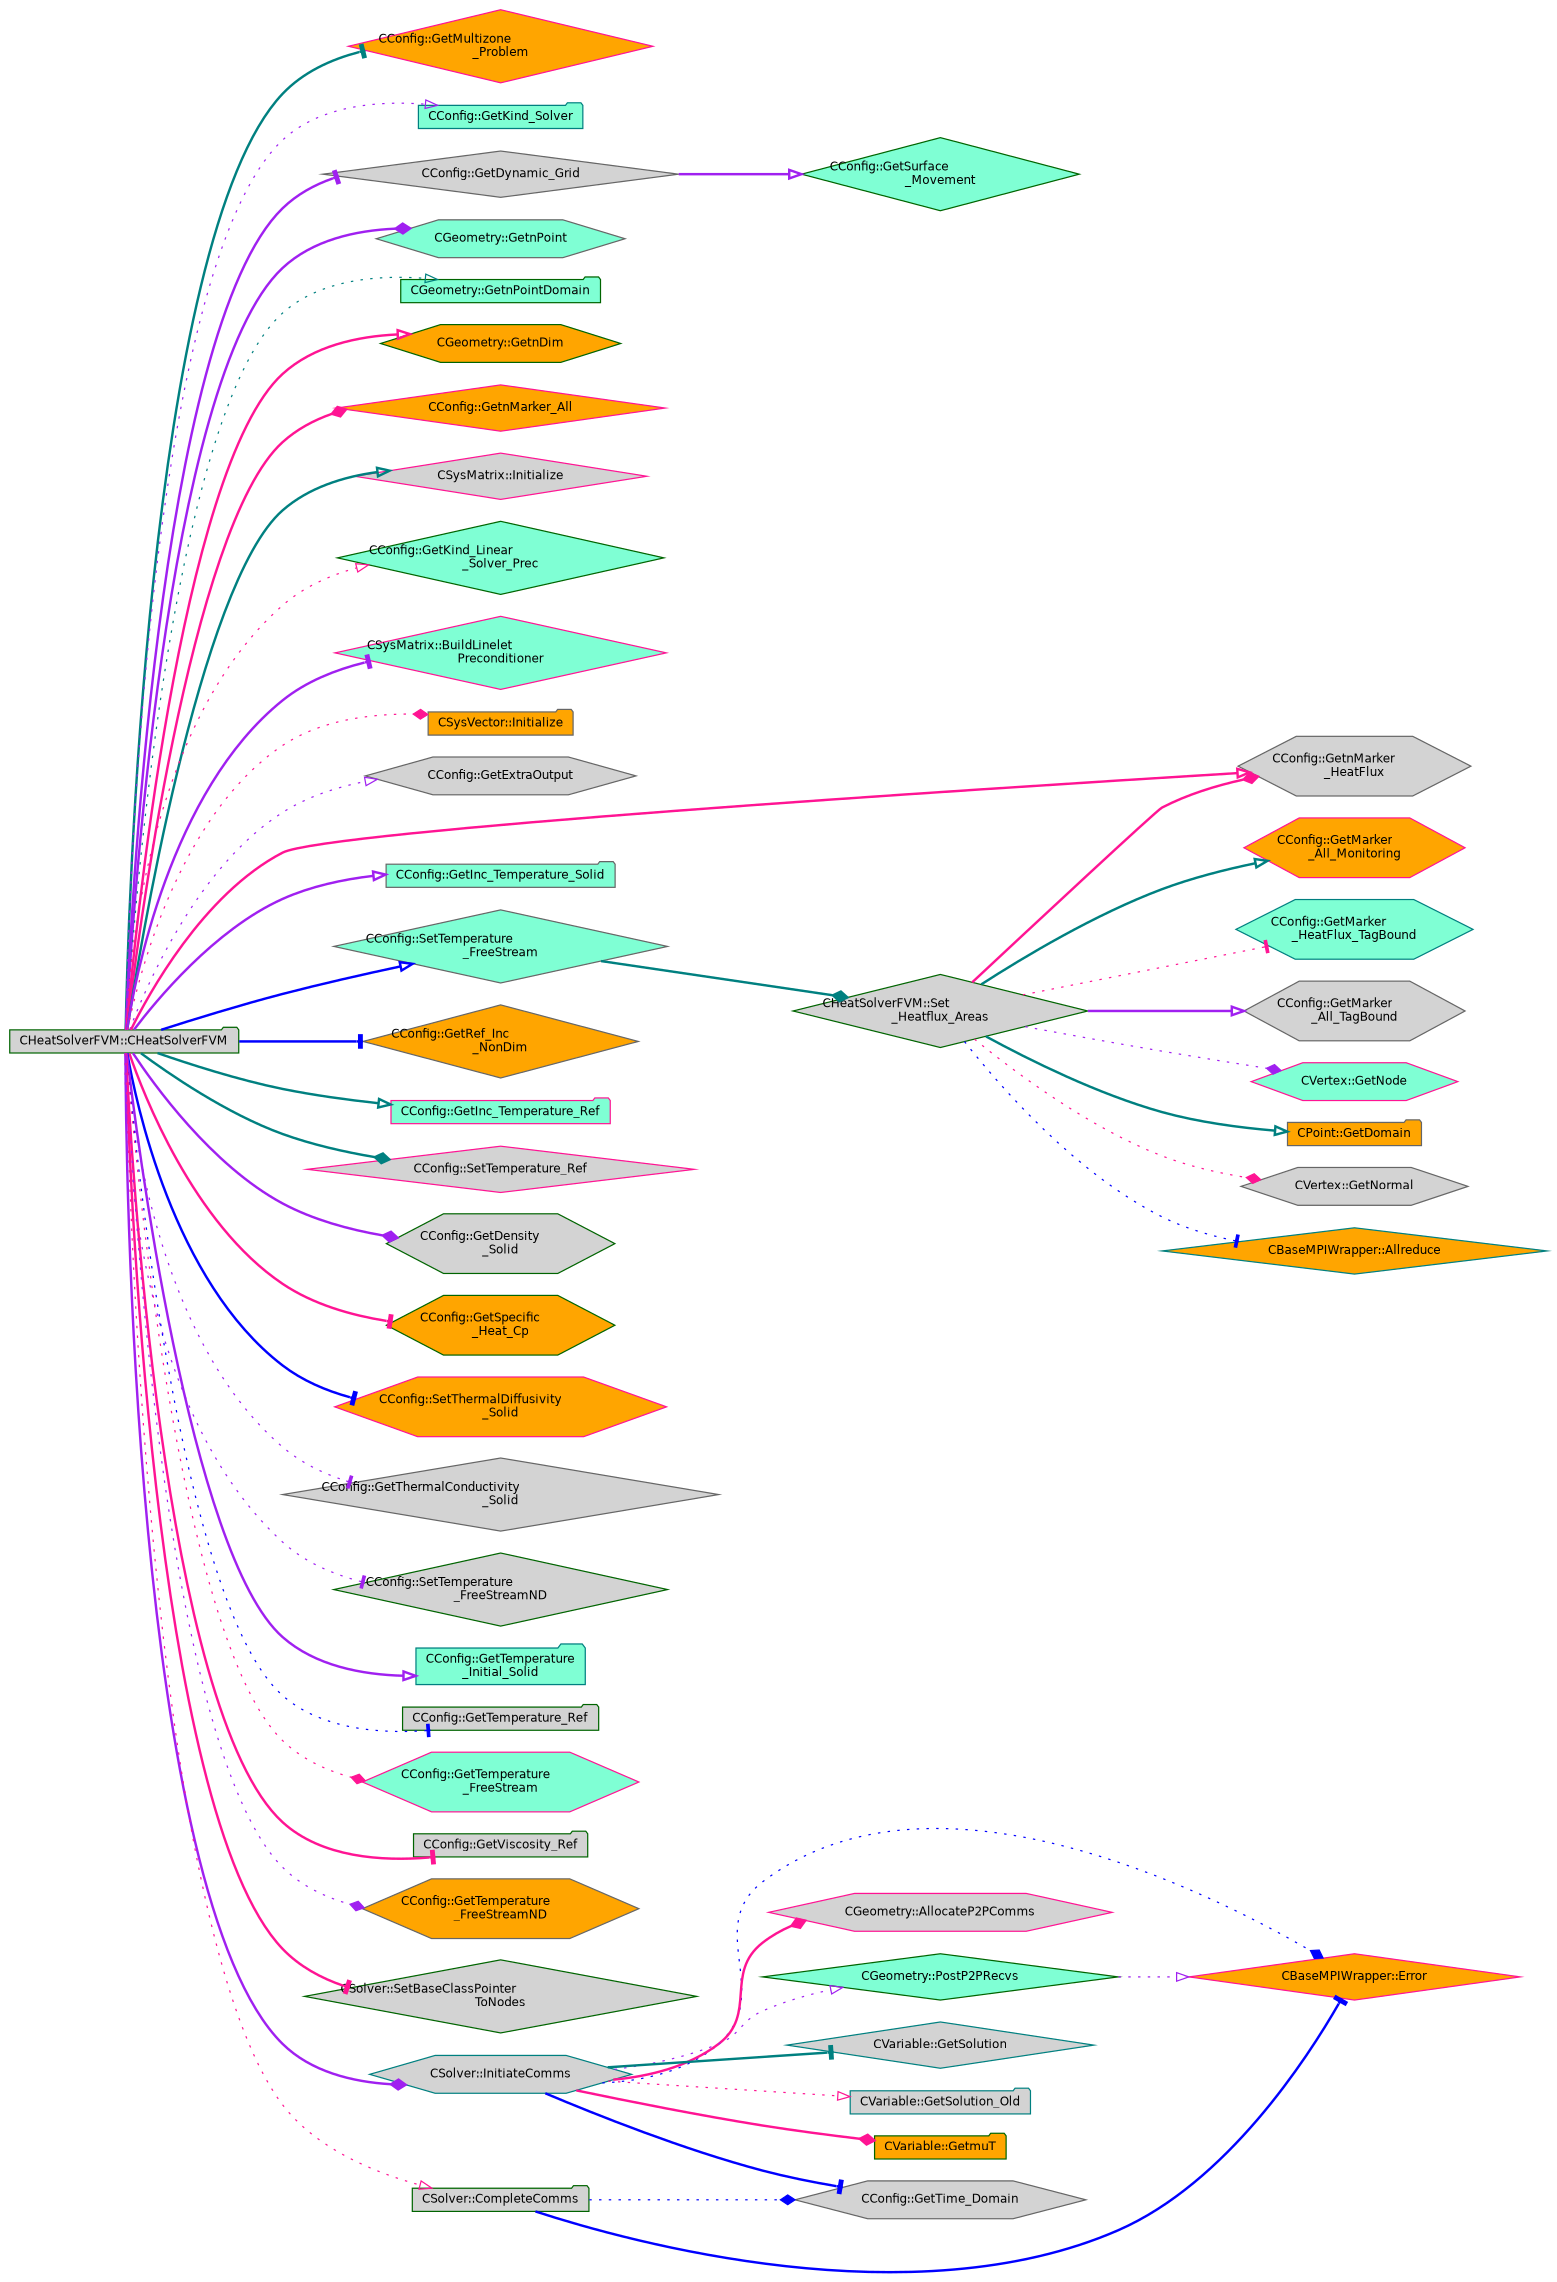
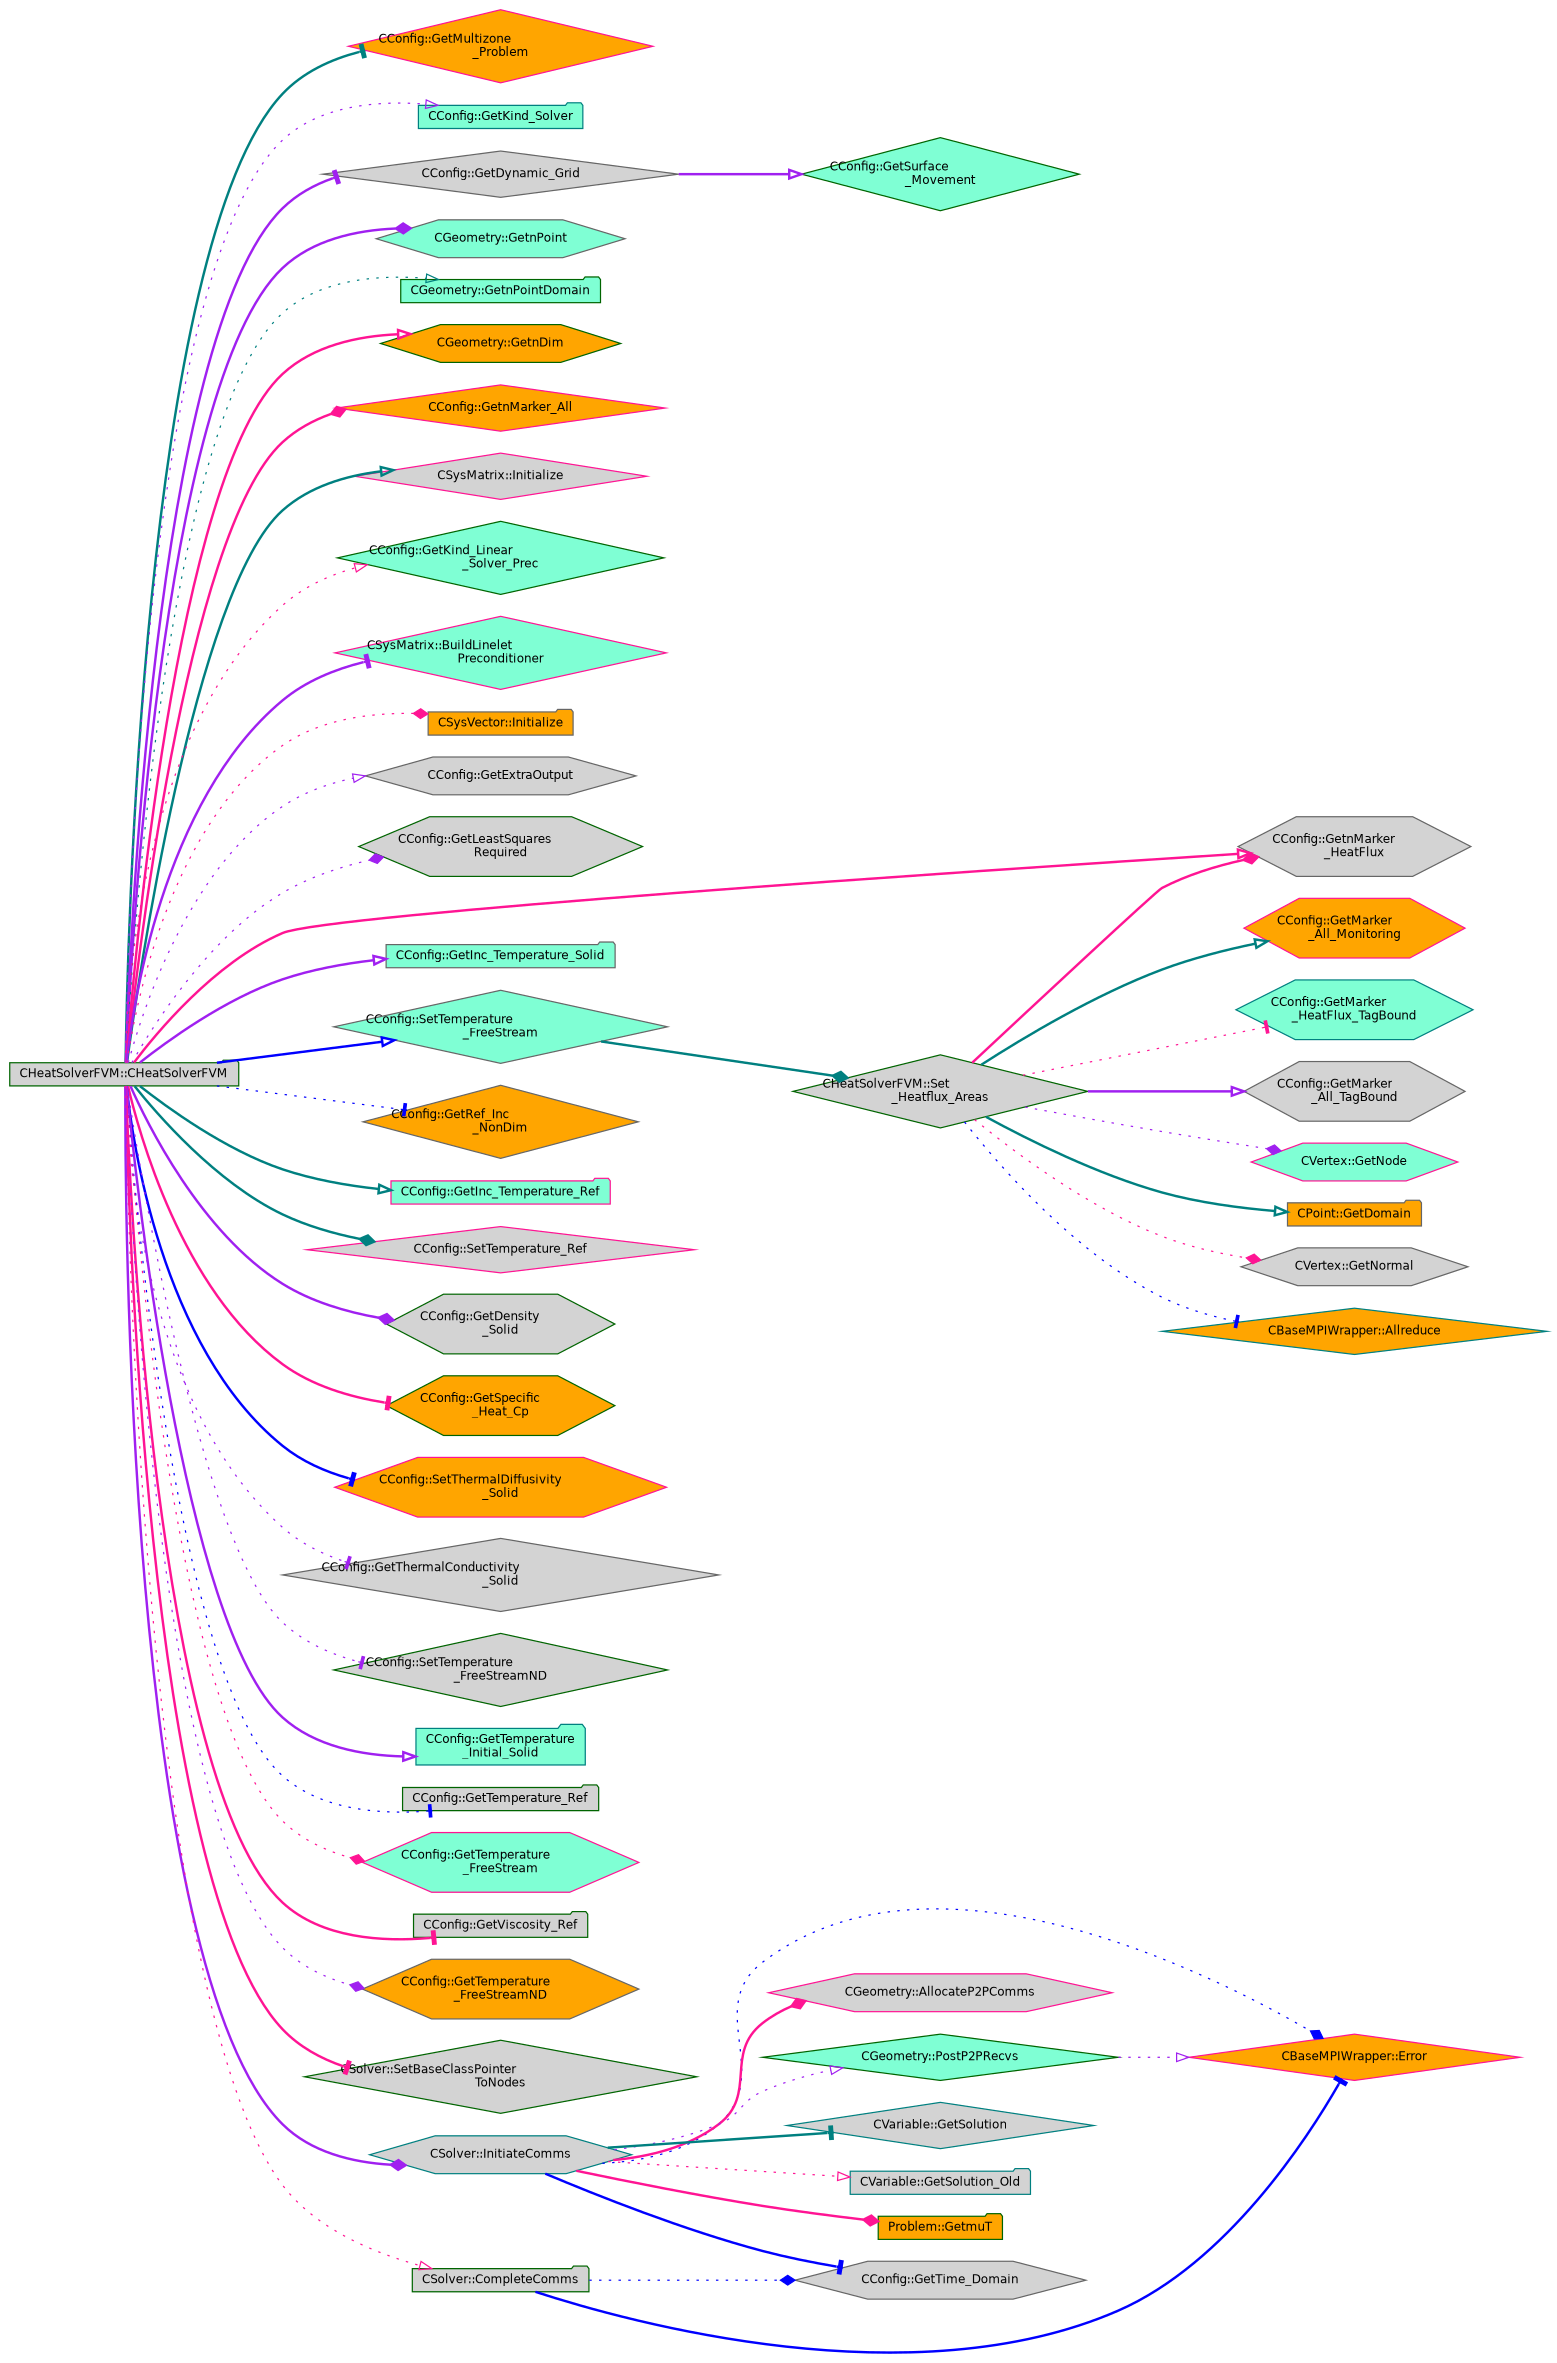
none -> (501, 847)
(298, 1041) -> (309, 1098)
(940, 2147) -> (940, 2228)
